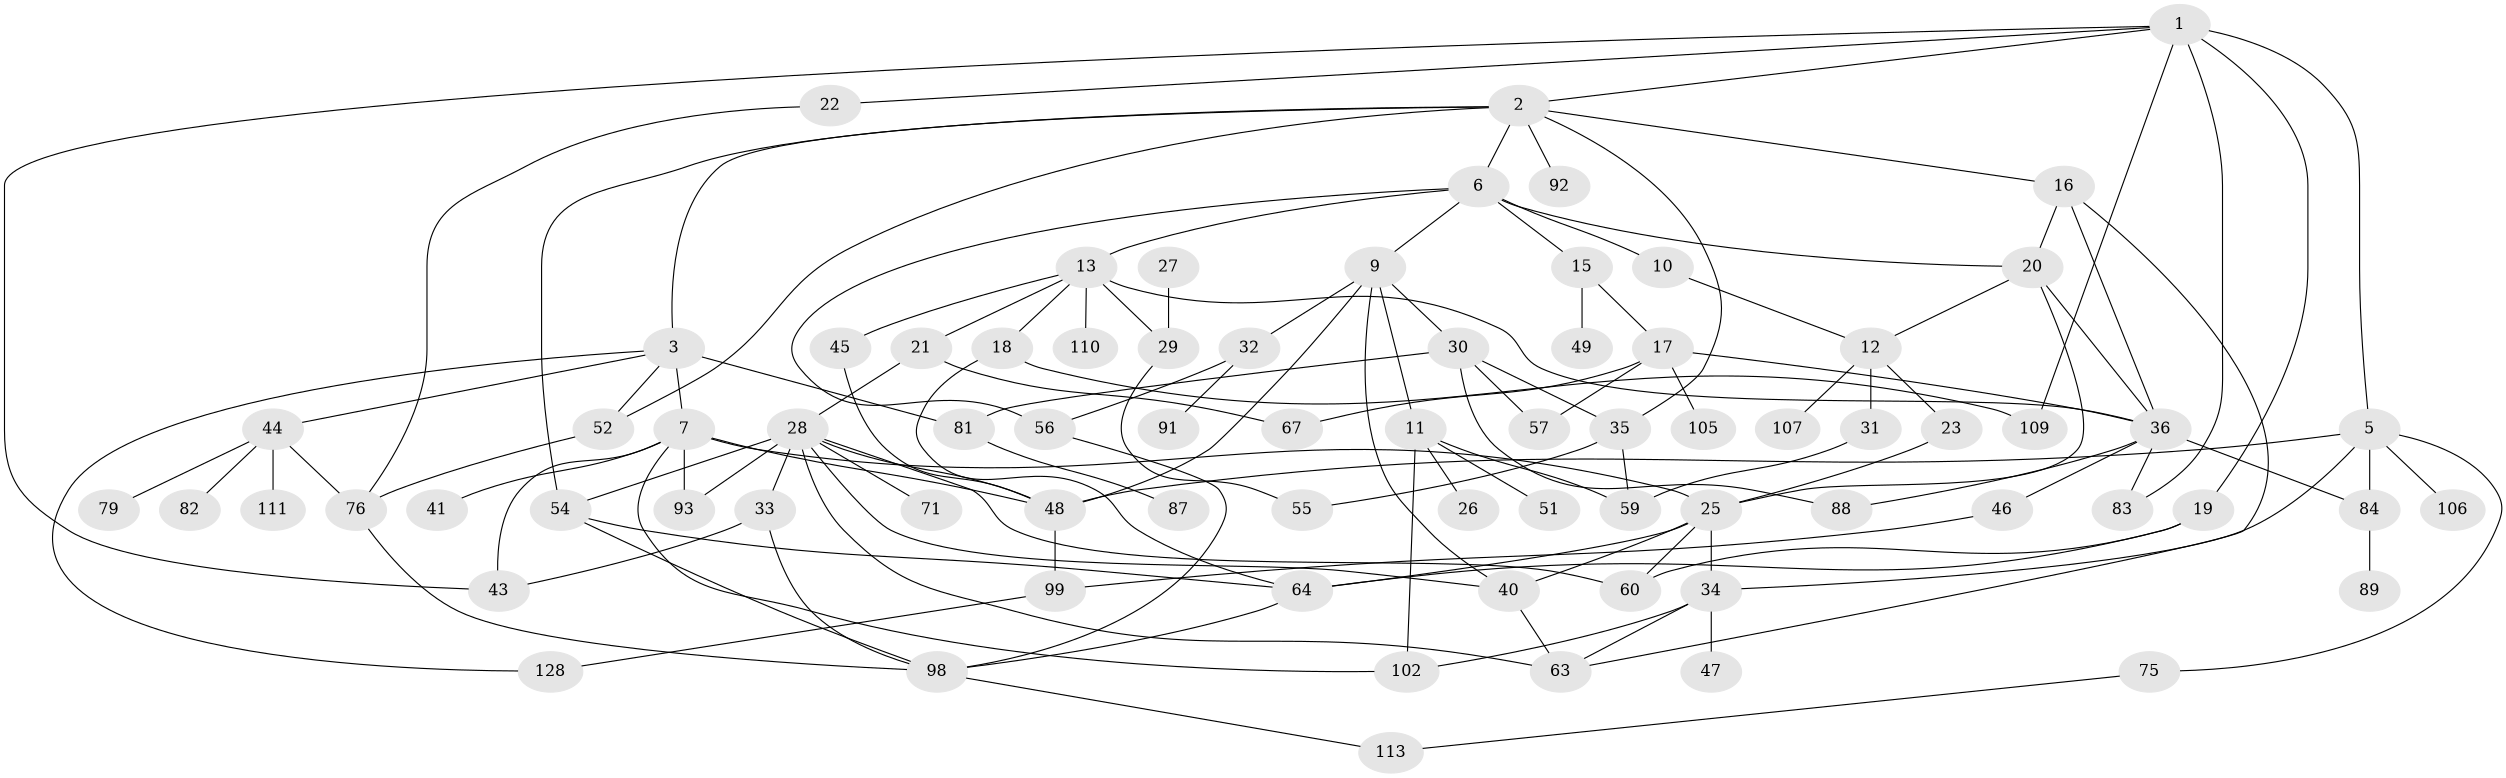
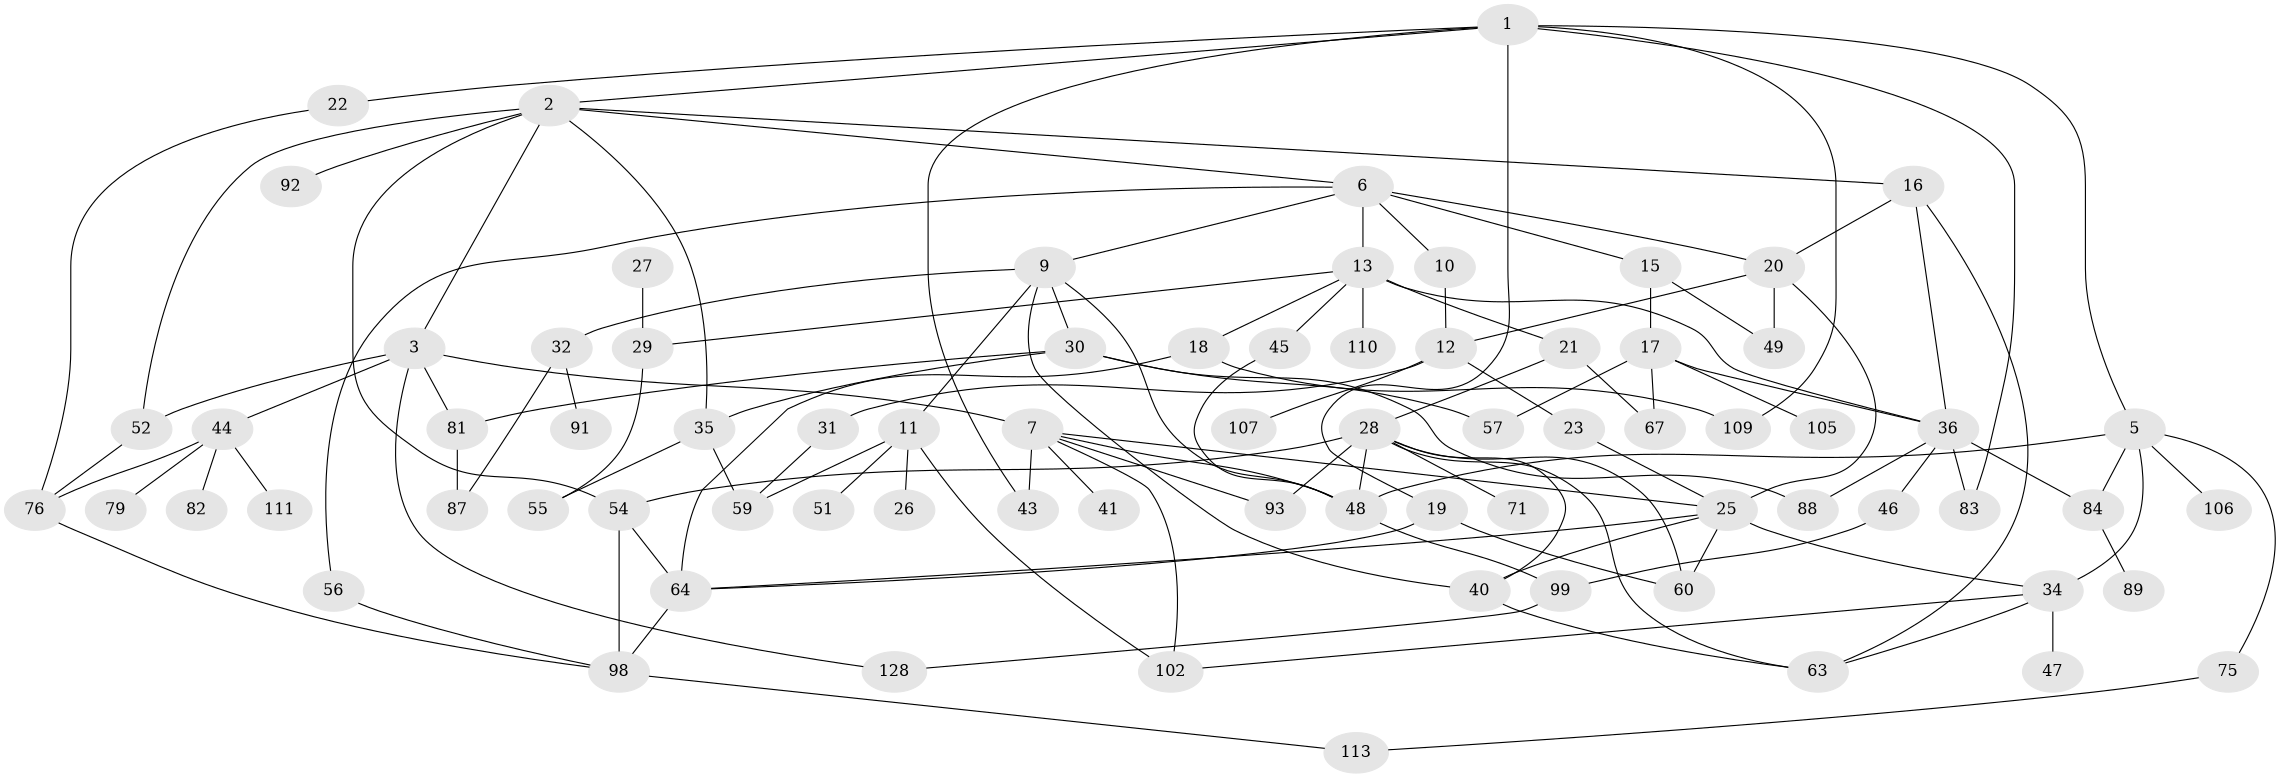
(2097, 348) -> (1774, 308)
(1118, 403) -> (511, 430)
(765, 510) -> none
